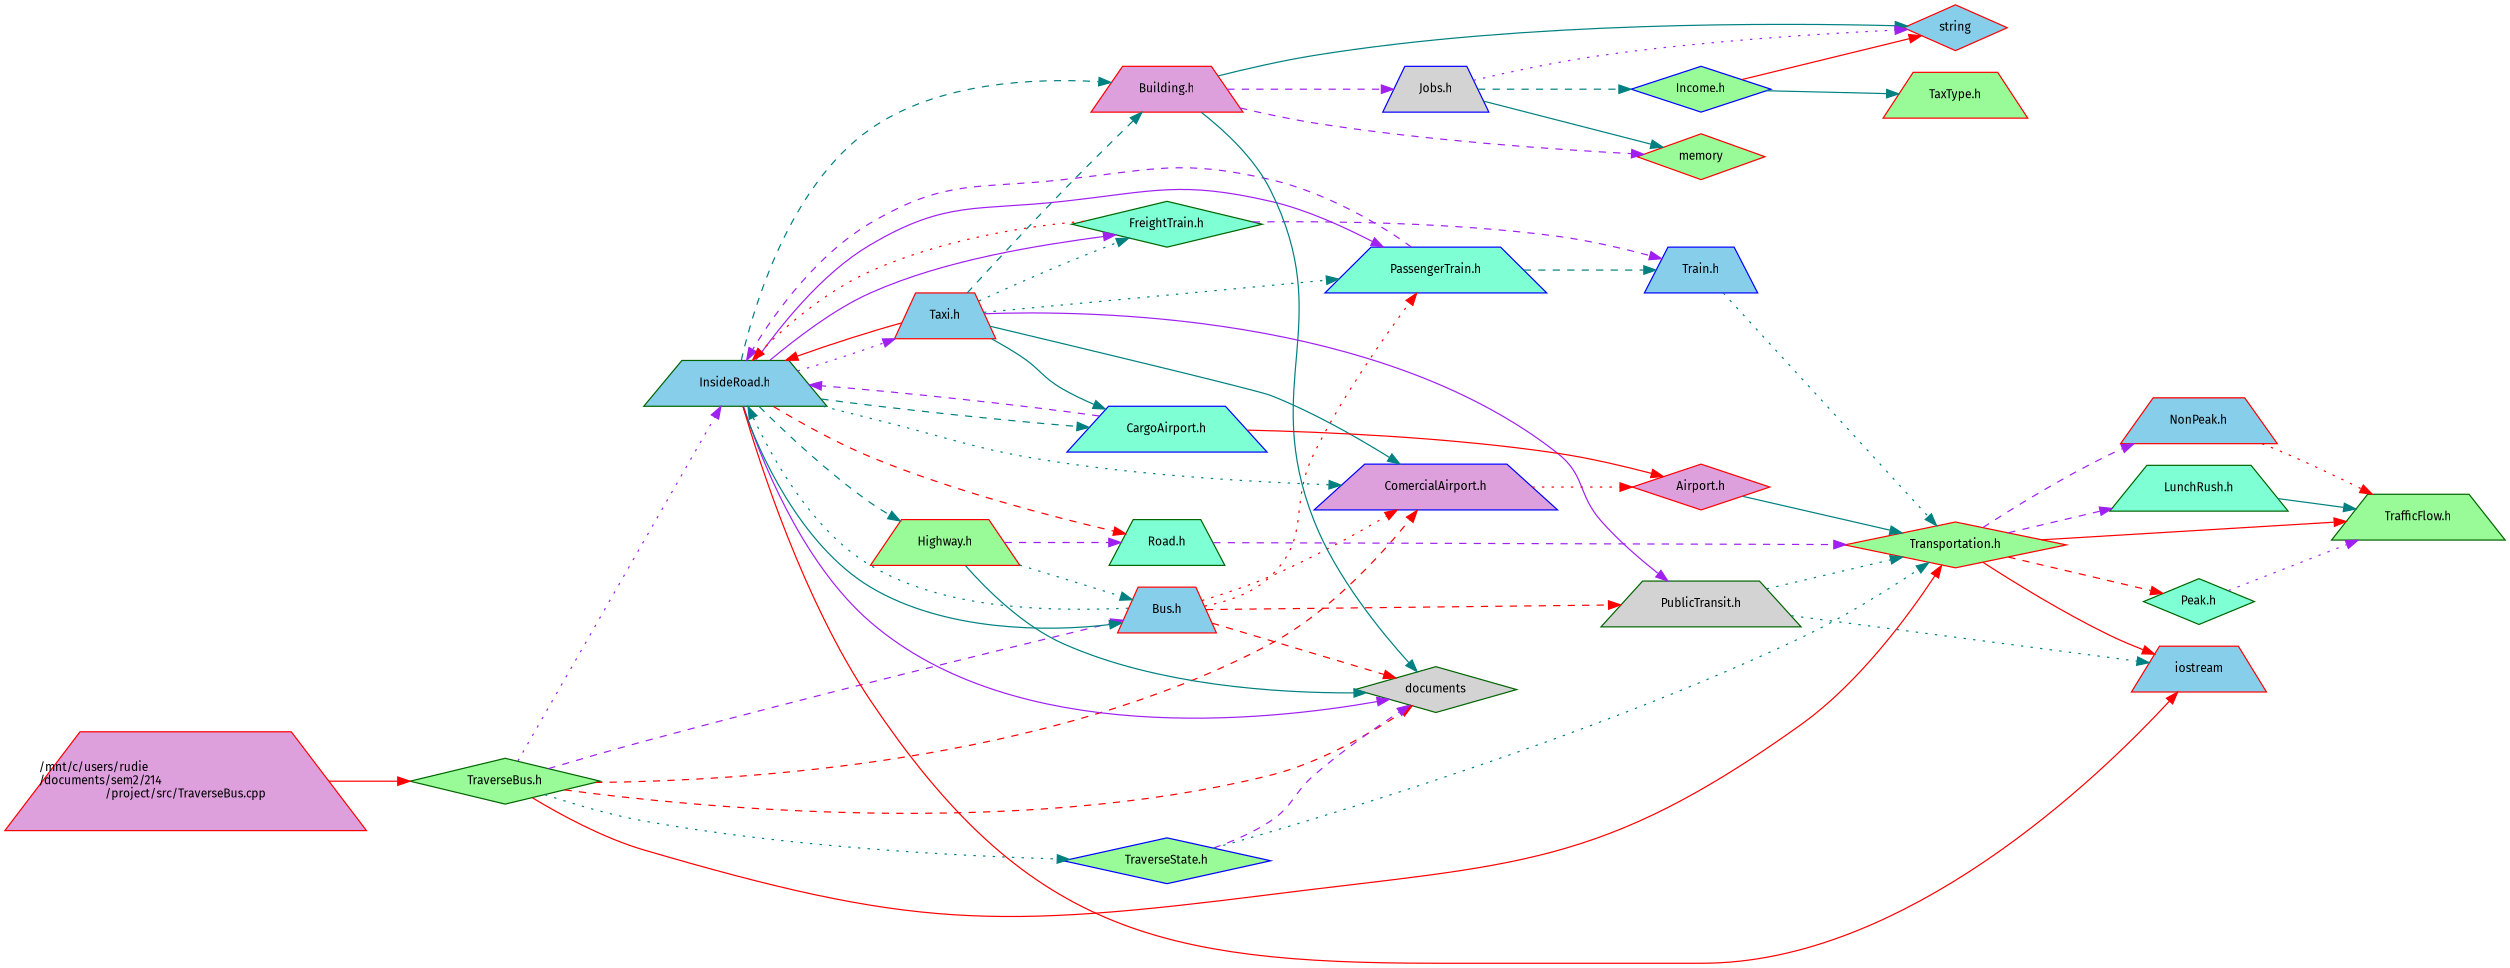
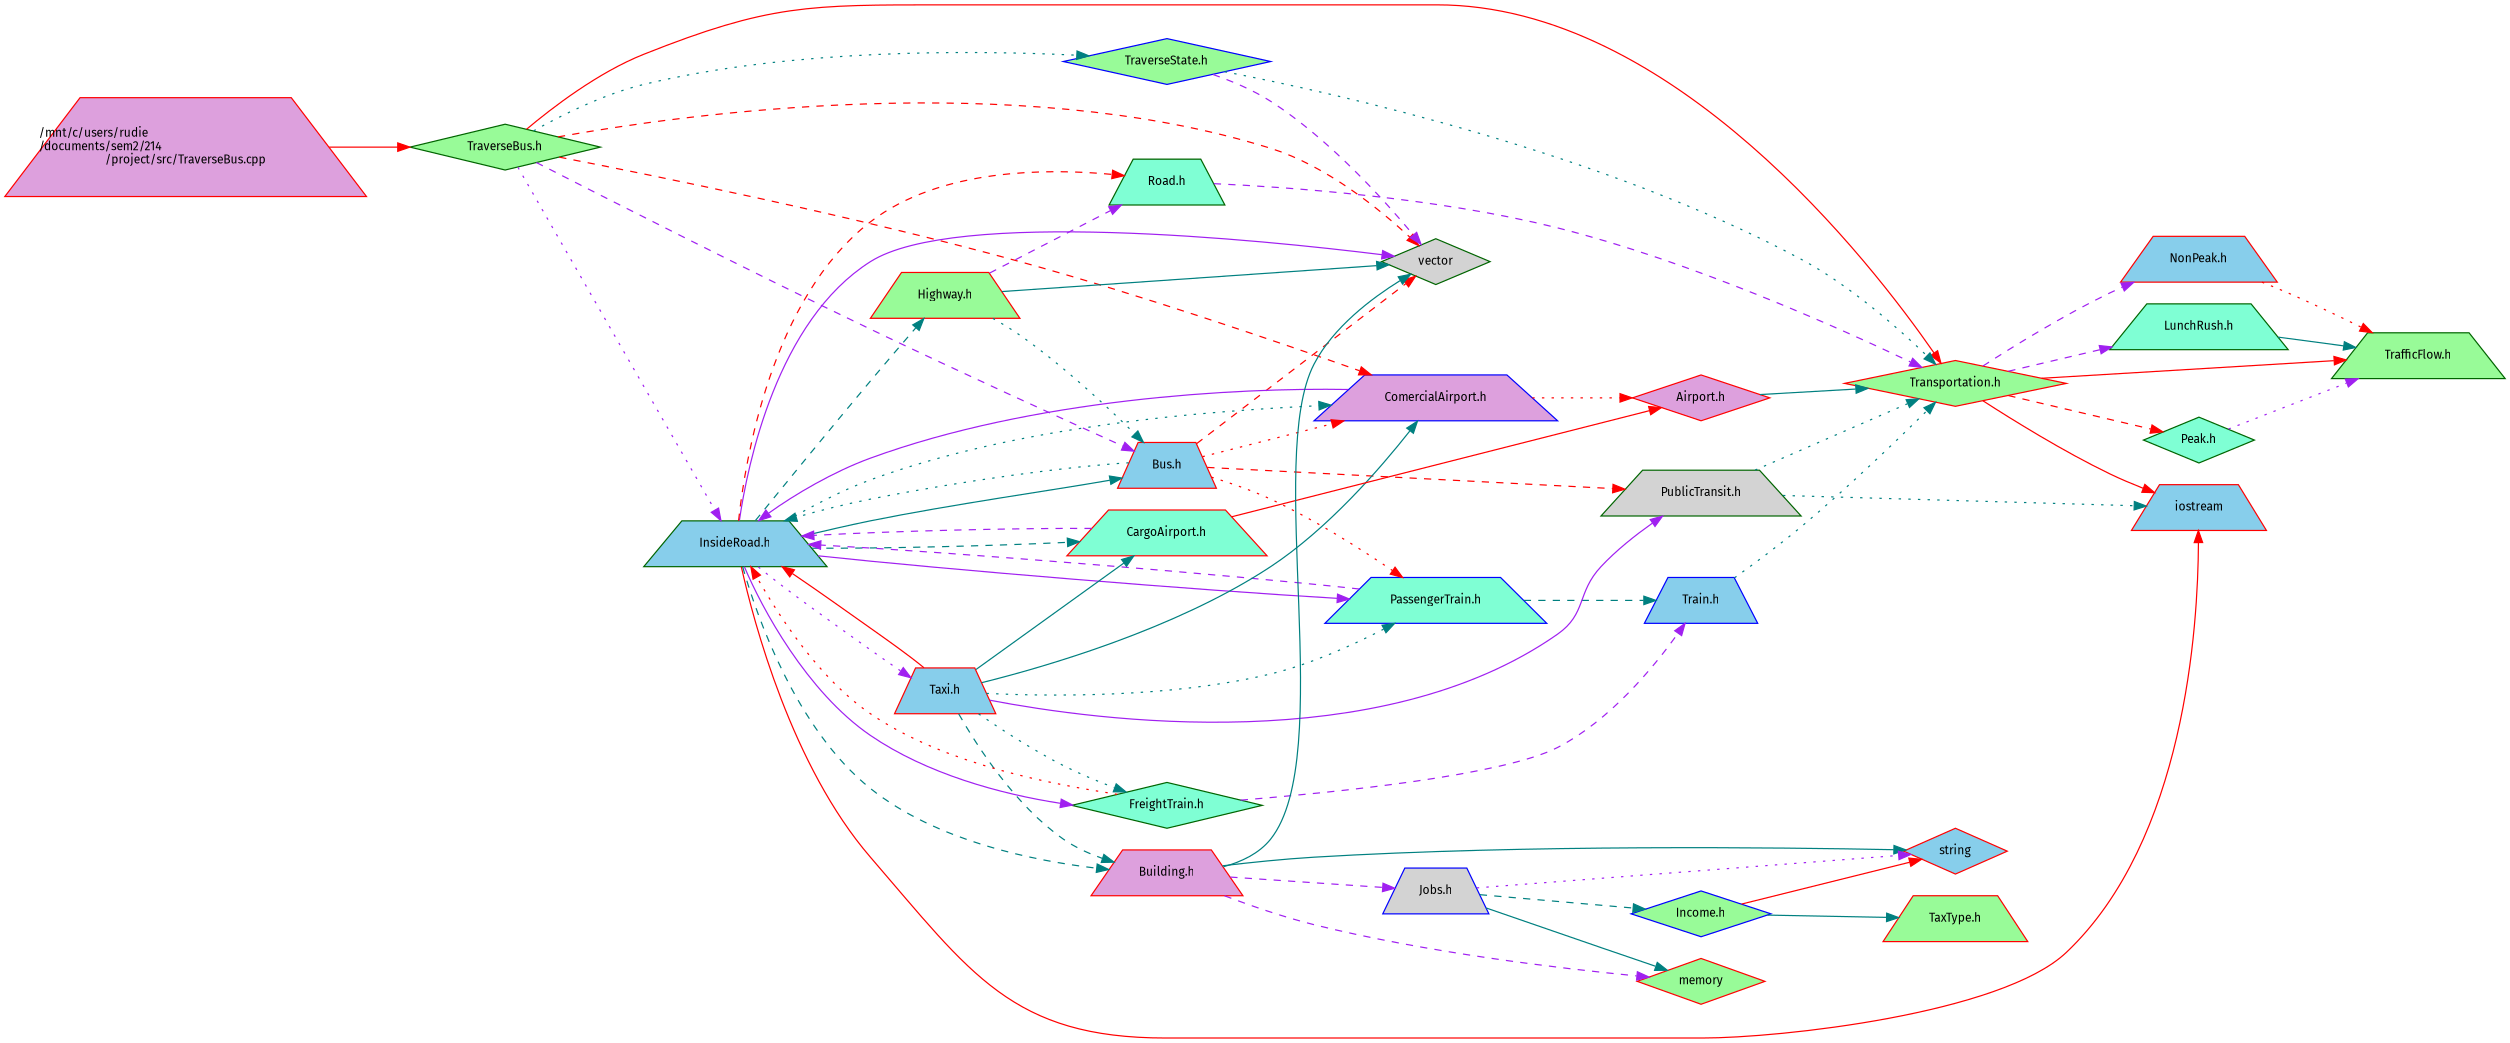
none -> (1064, 410)
(1167, 429) -> (1167, 533)
(1436, 690) -> (1436, 262)
